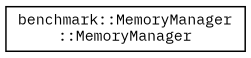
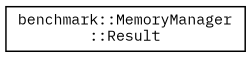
(126, 29) -> (126, 29)
